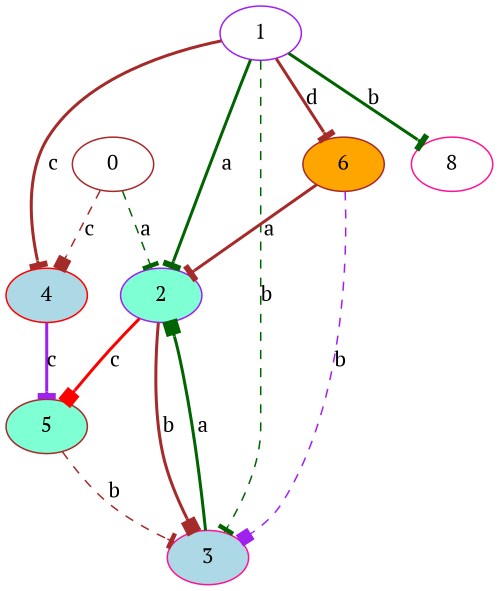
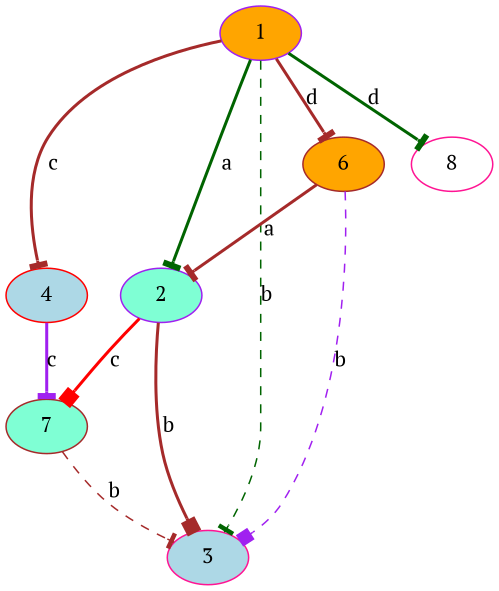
(261, 33) -> (261, 33)
(374, 99) -> (374, 99)
(113, 164) -> none
(47, 426) -> (47, 426)
(193, 433) -> none
